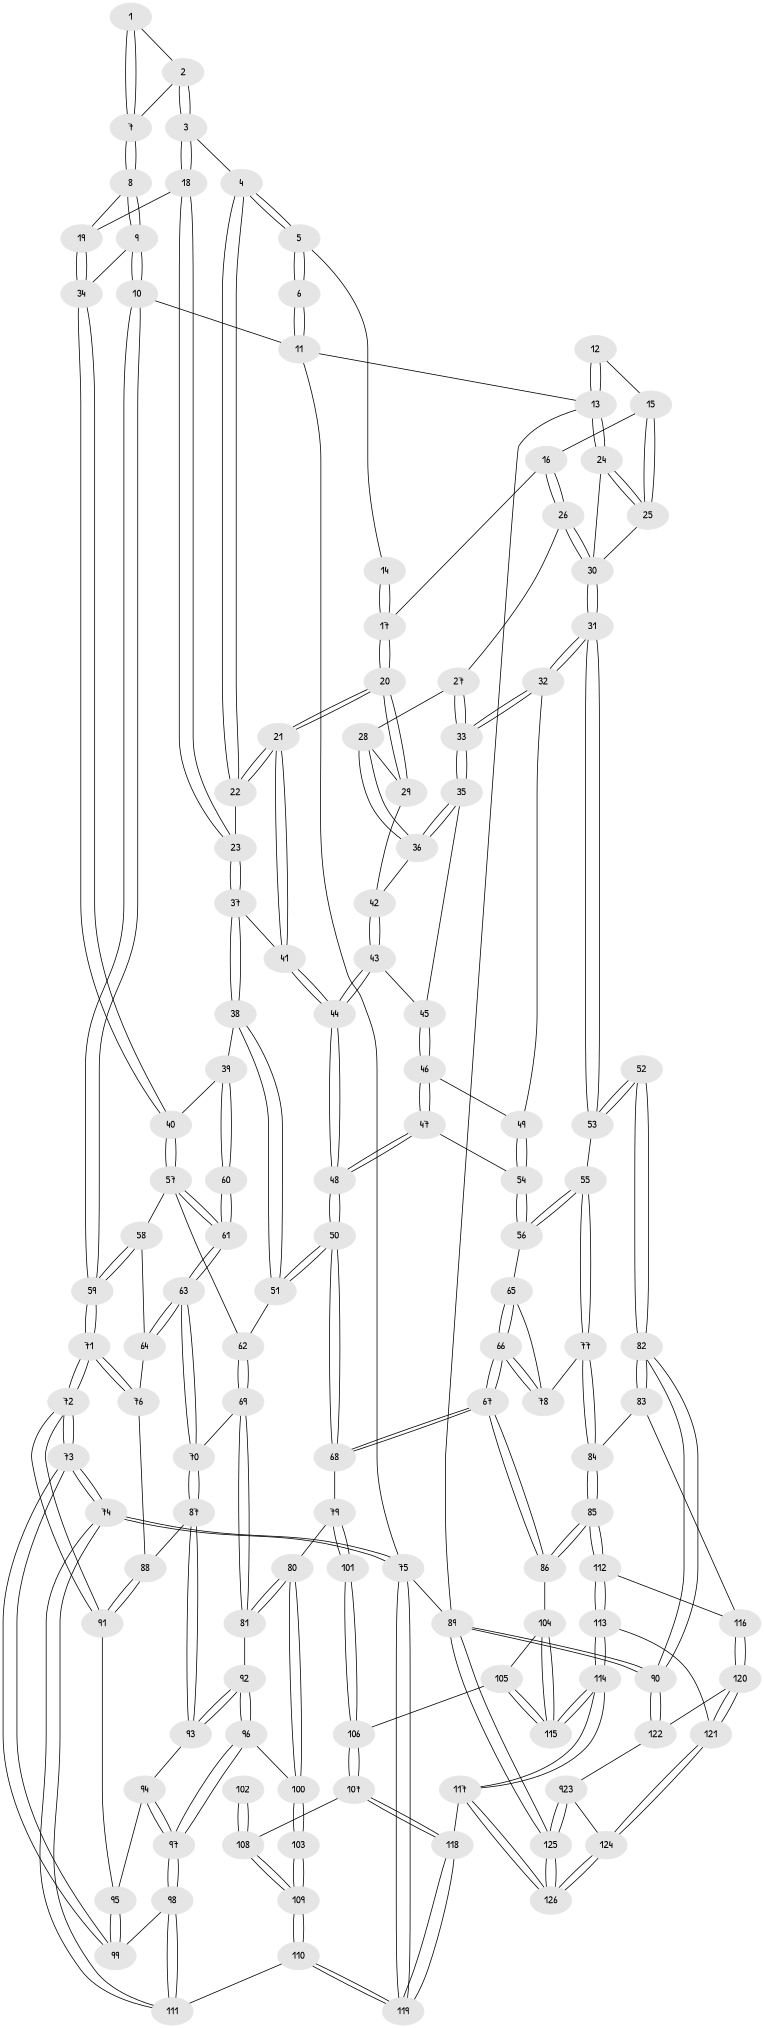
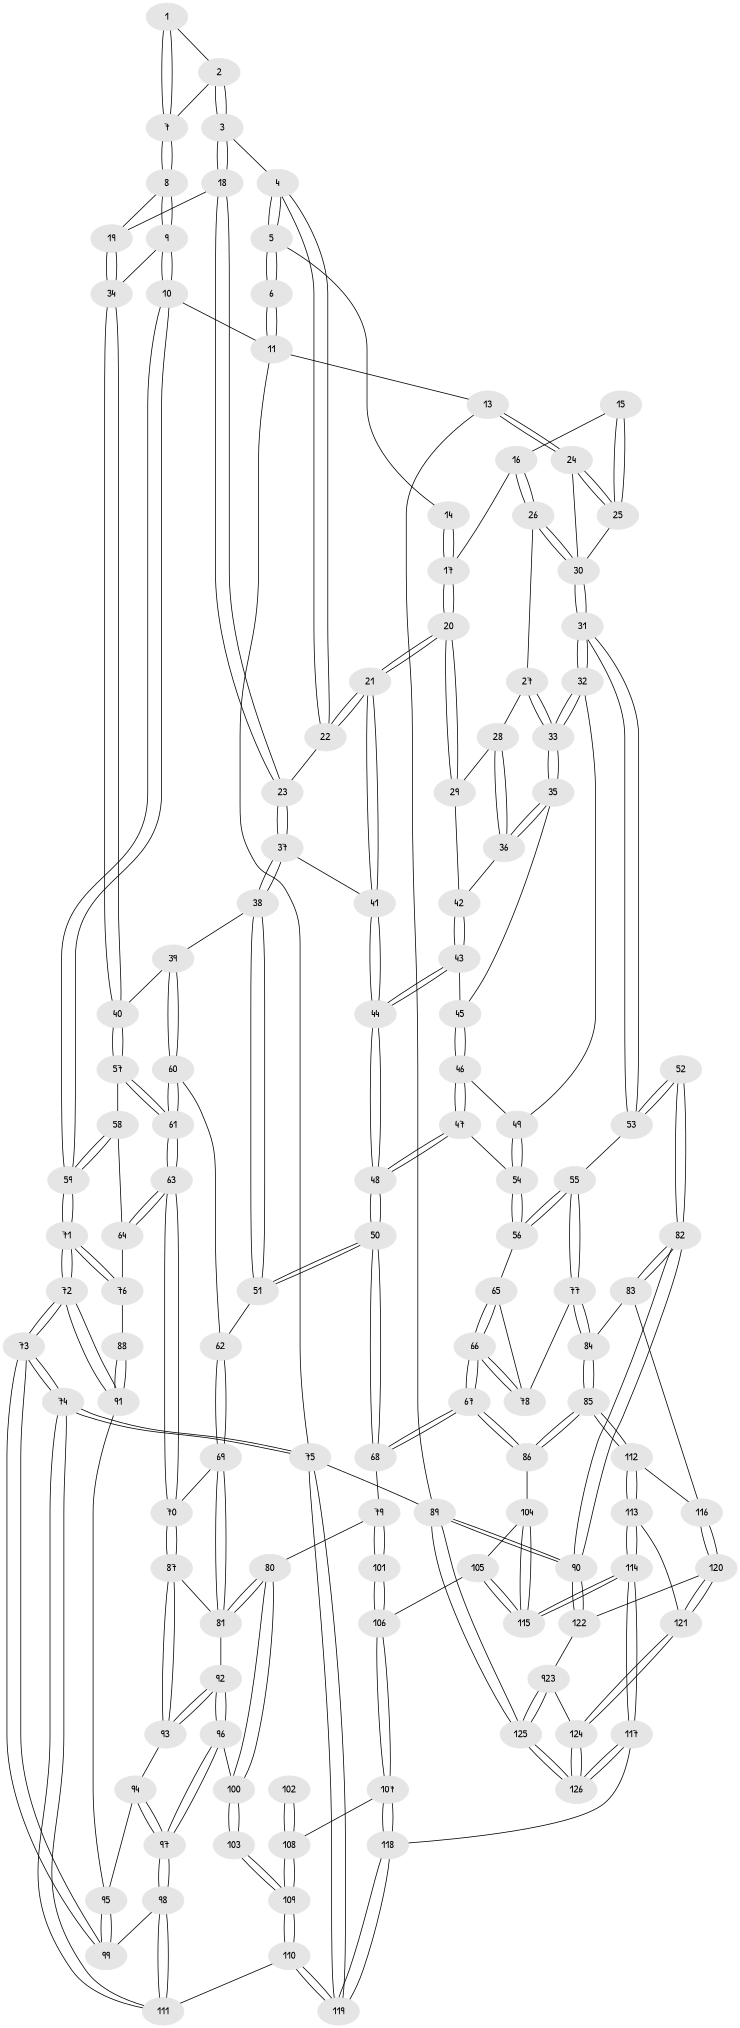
(596, 349) -> none
(200, 1254) -> (215, 1204)
(170, 1540) -> (196, 1596)
